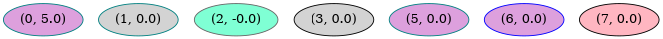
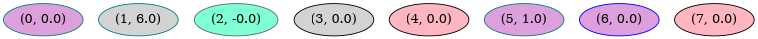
(43, 20) -> (43, 20)
(138, 20) -> (138, 20)
none -> (429, 20)
(429, 20) -> (524, 20)
